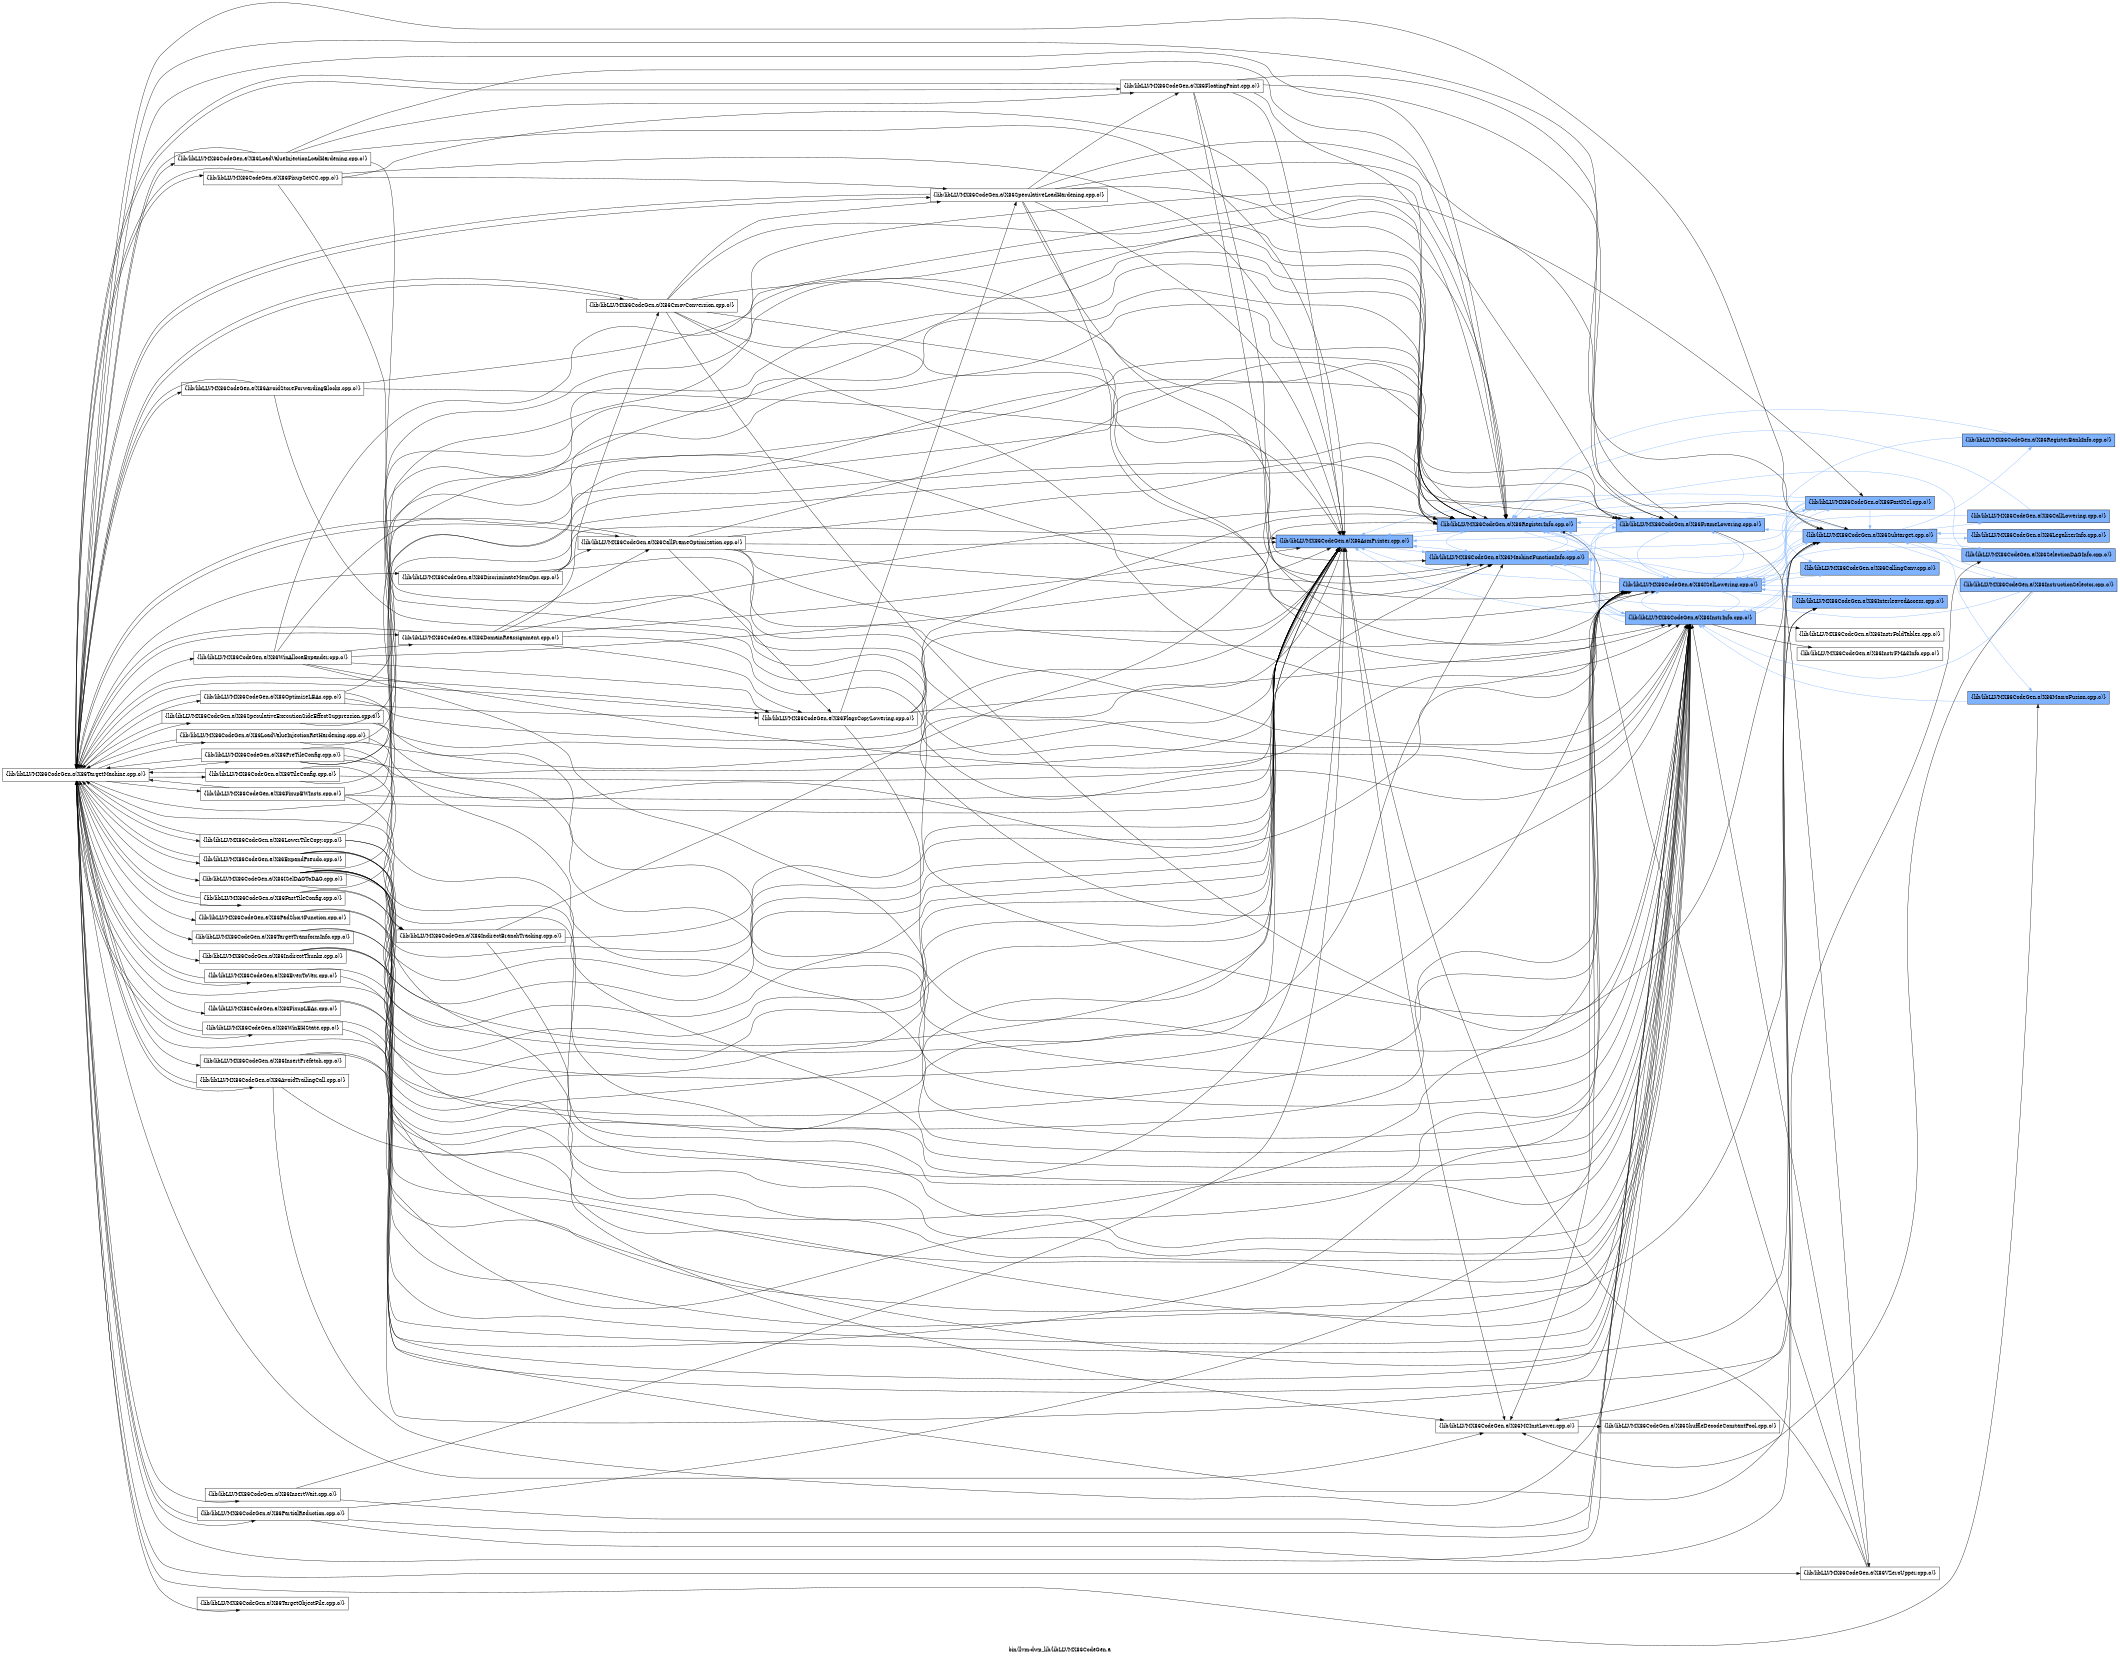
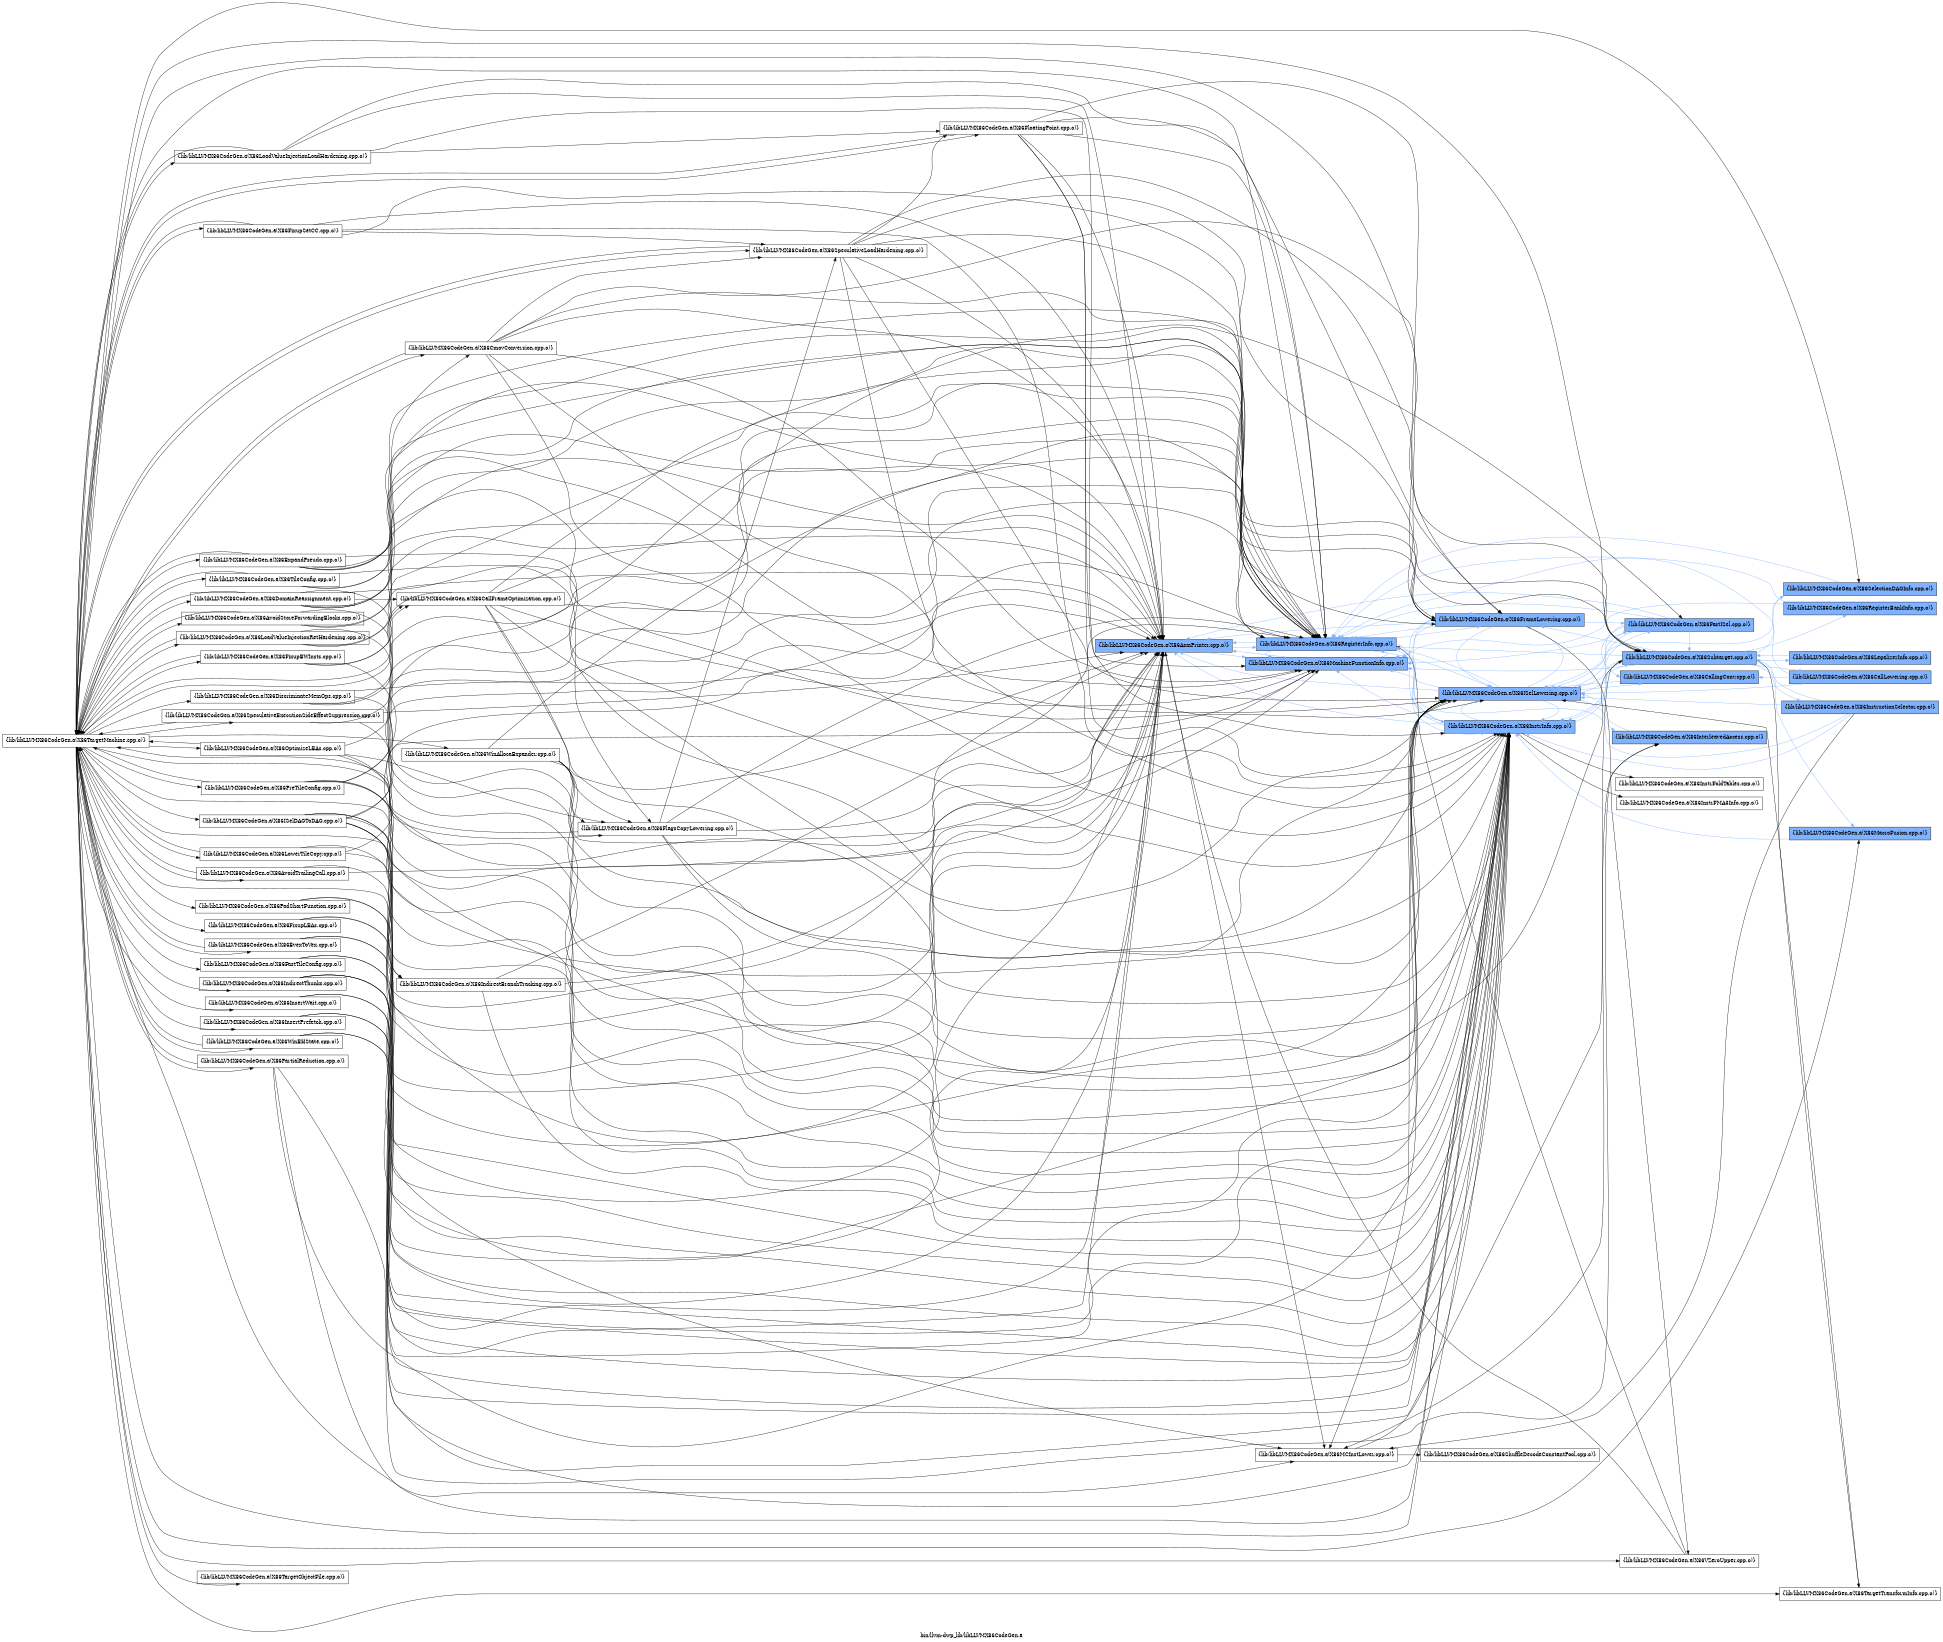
(375, 648) -> none
none -> (1777, 677)
(127, 857) -> none
(1781, 1098) -> (1464, 1243)
(1033, 1173) -> (953, 842)
(1315, 1362) -> (1807, 1120)
